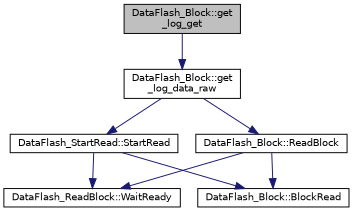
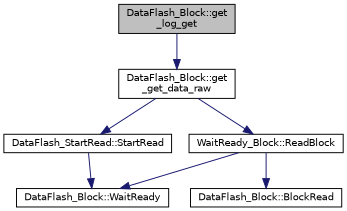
(182, 84) -> (177, 84)
(271, 143) -> (266, 143)
(171, 167) -> none
(92, 198) -> (93, 198)
